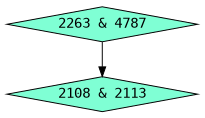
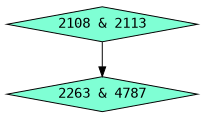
(102, 54) -> (102, 54)
